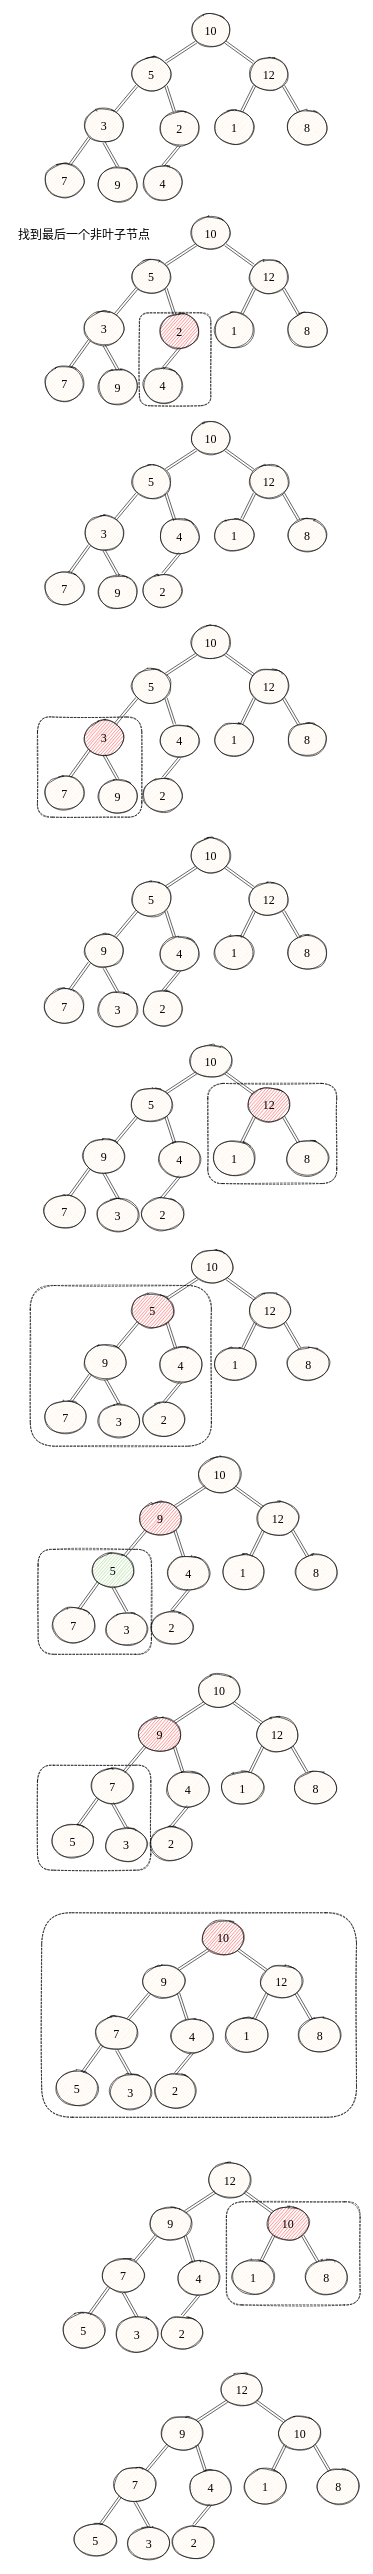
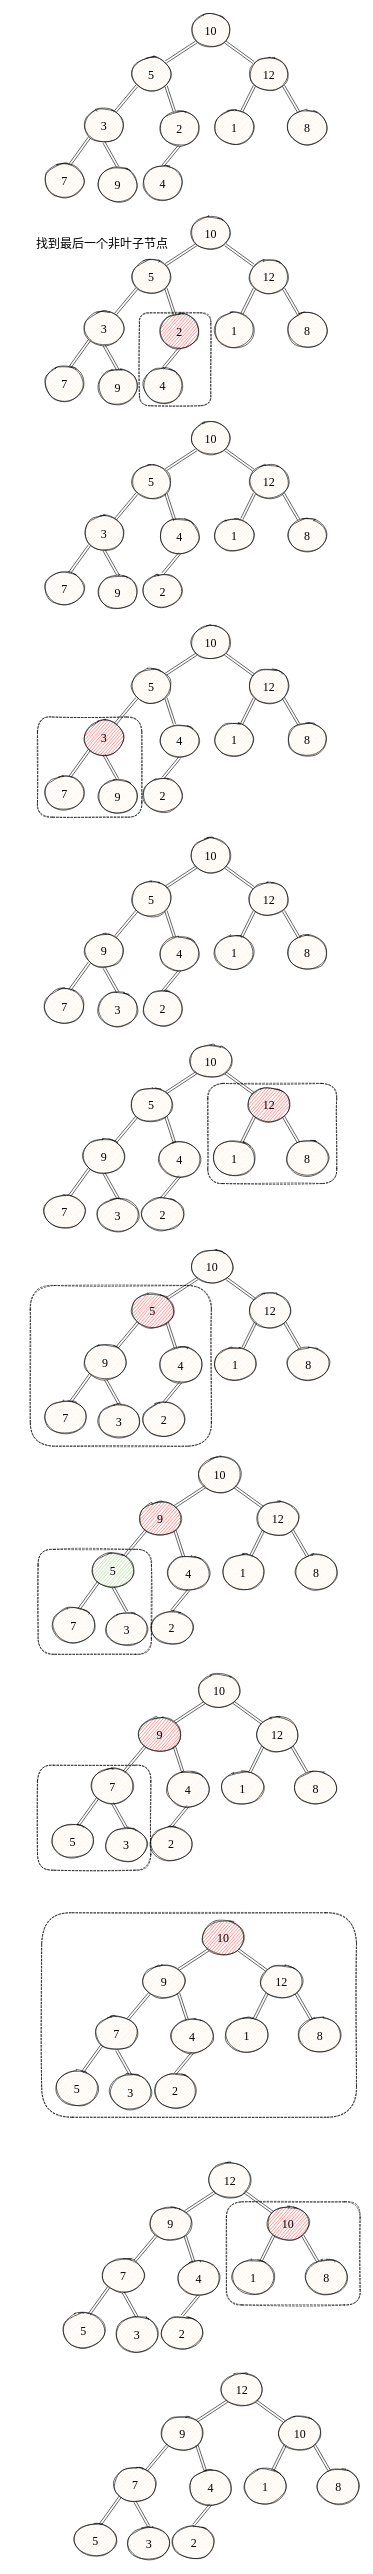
(84, 233) -> (102, 242)
